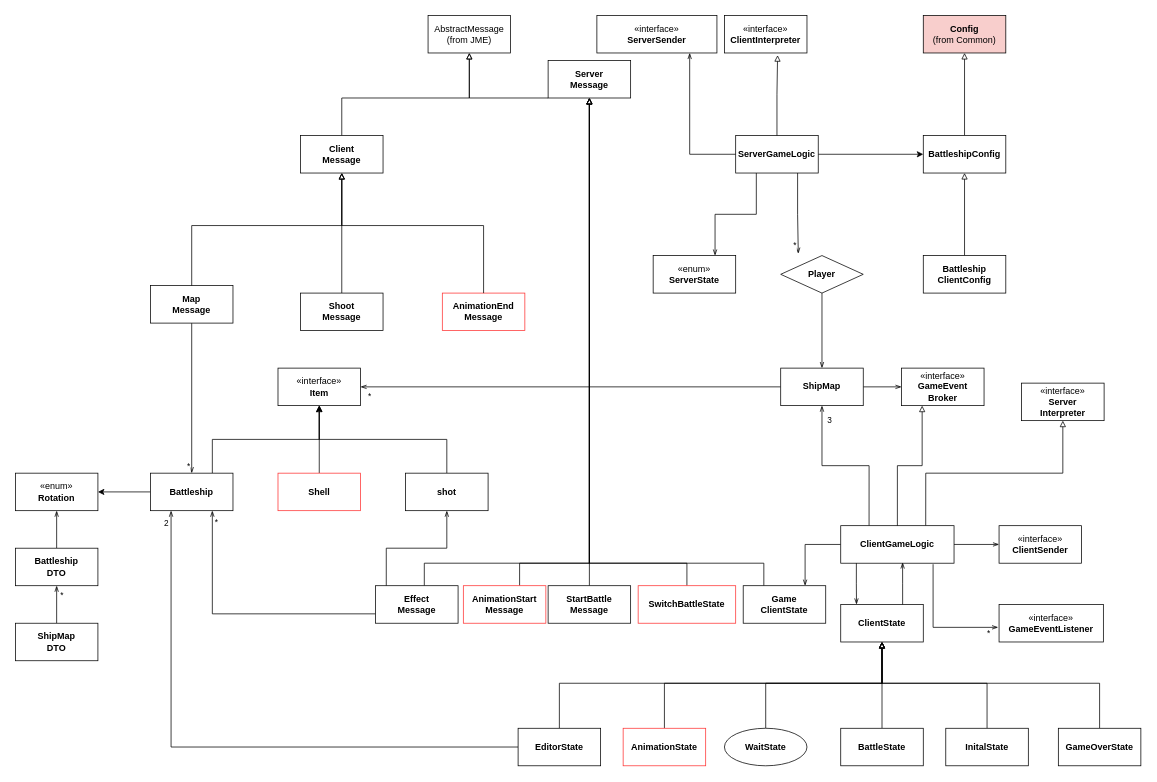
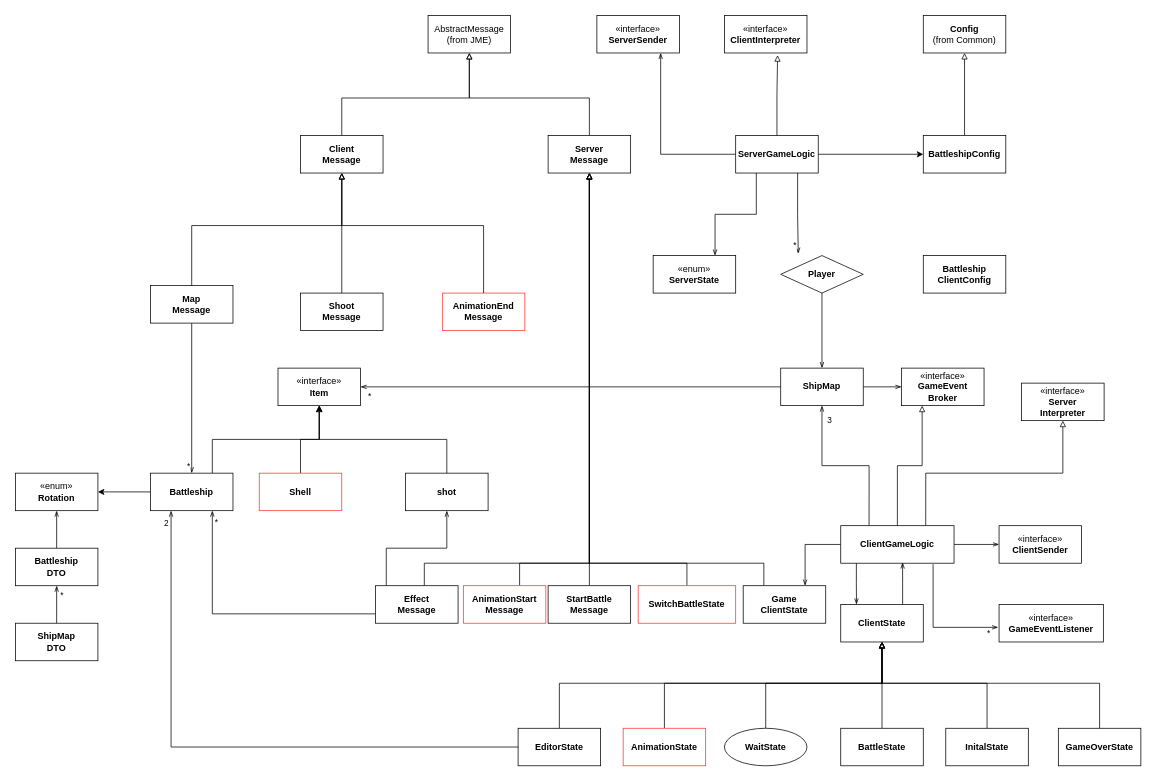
(657, 34) -> (638, 34)
(964, 34) -> (964, 34)
(589, 79) -> (589, 154)
(964, 217) -> none
(319, 492) -> (300, 492)
